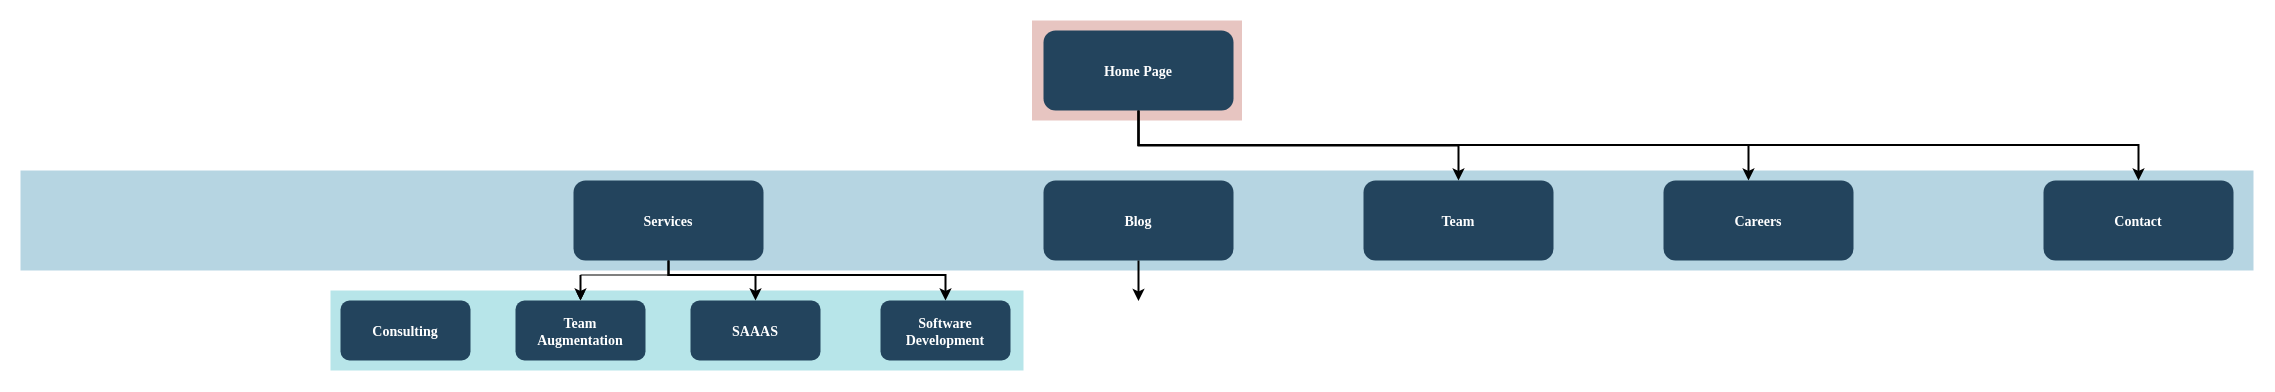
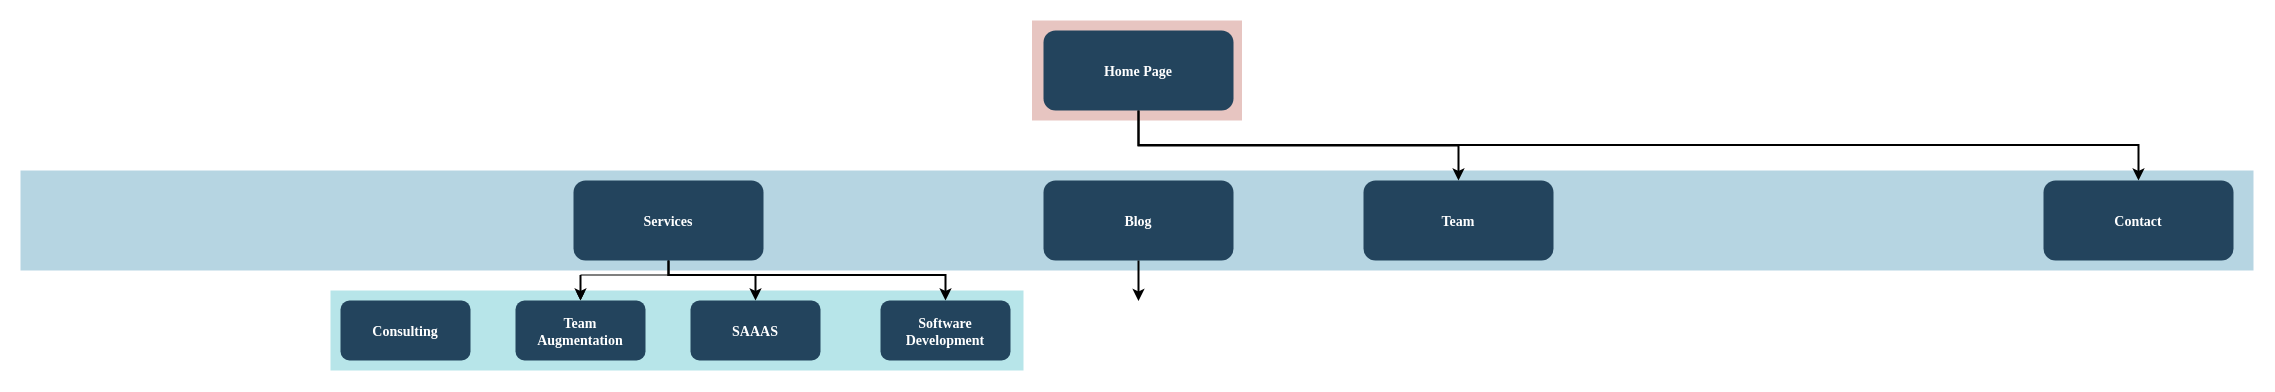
(1749, 159) -> none
(1759, 221) -> none
